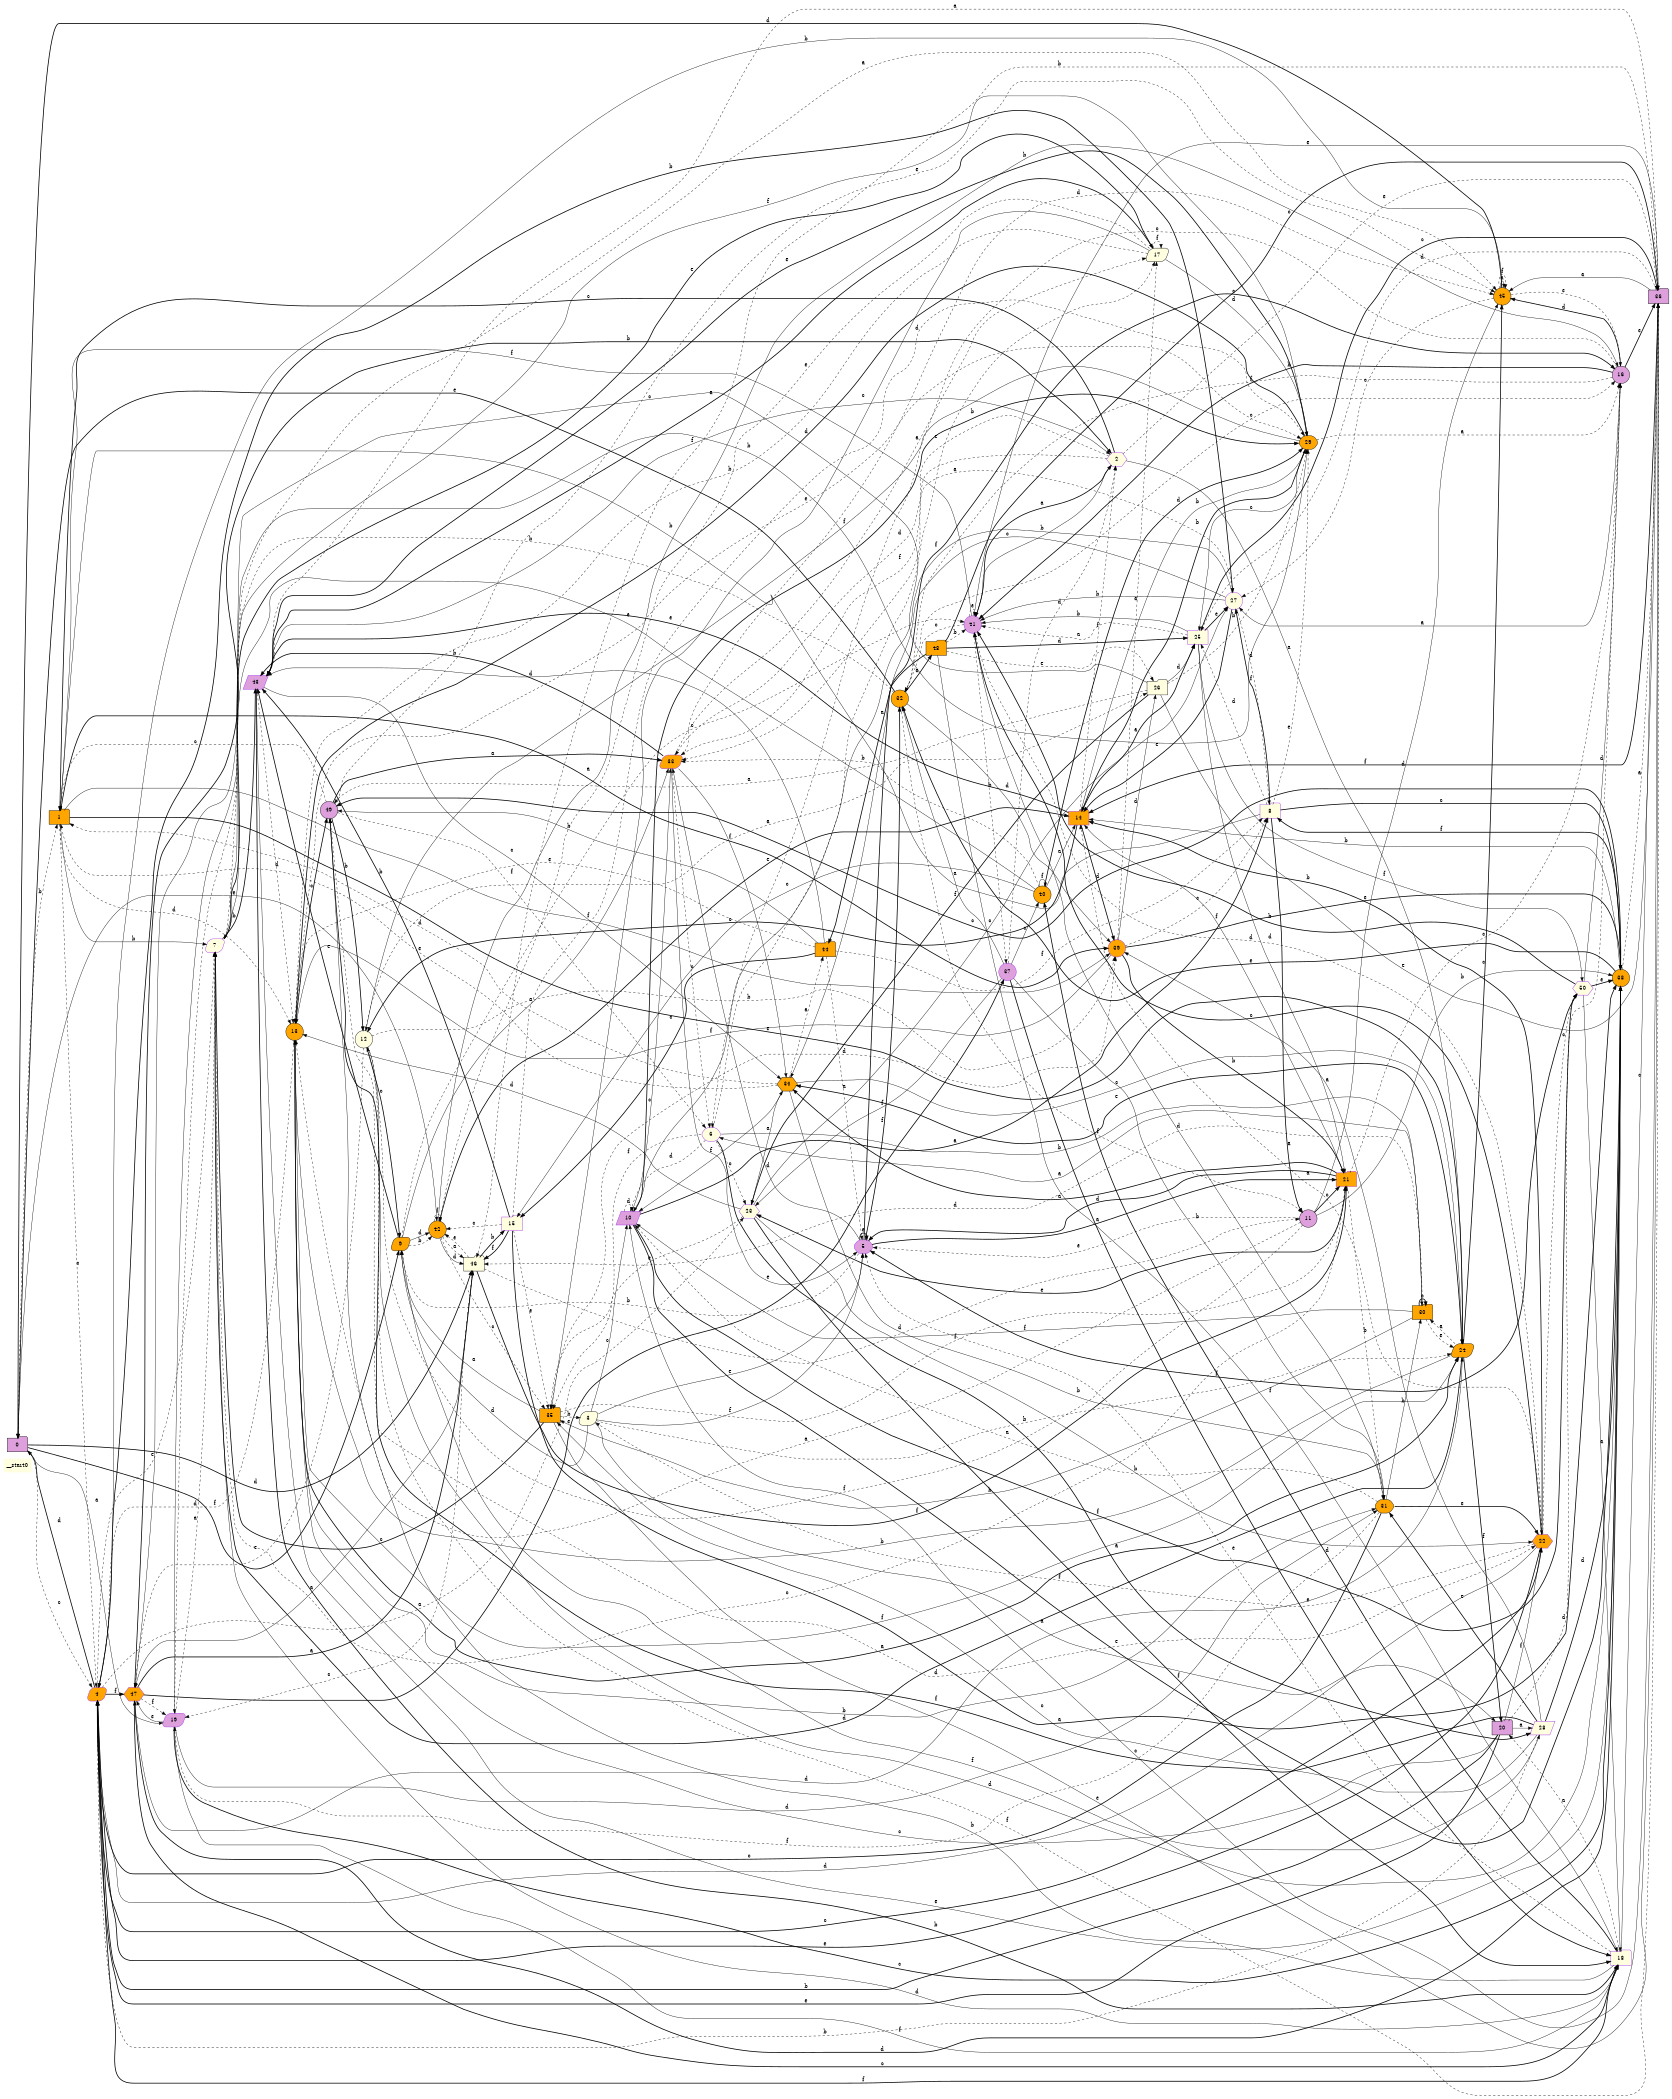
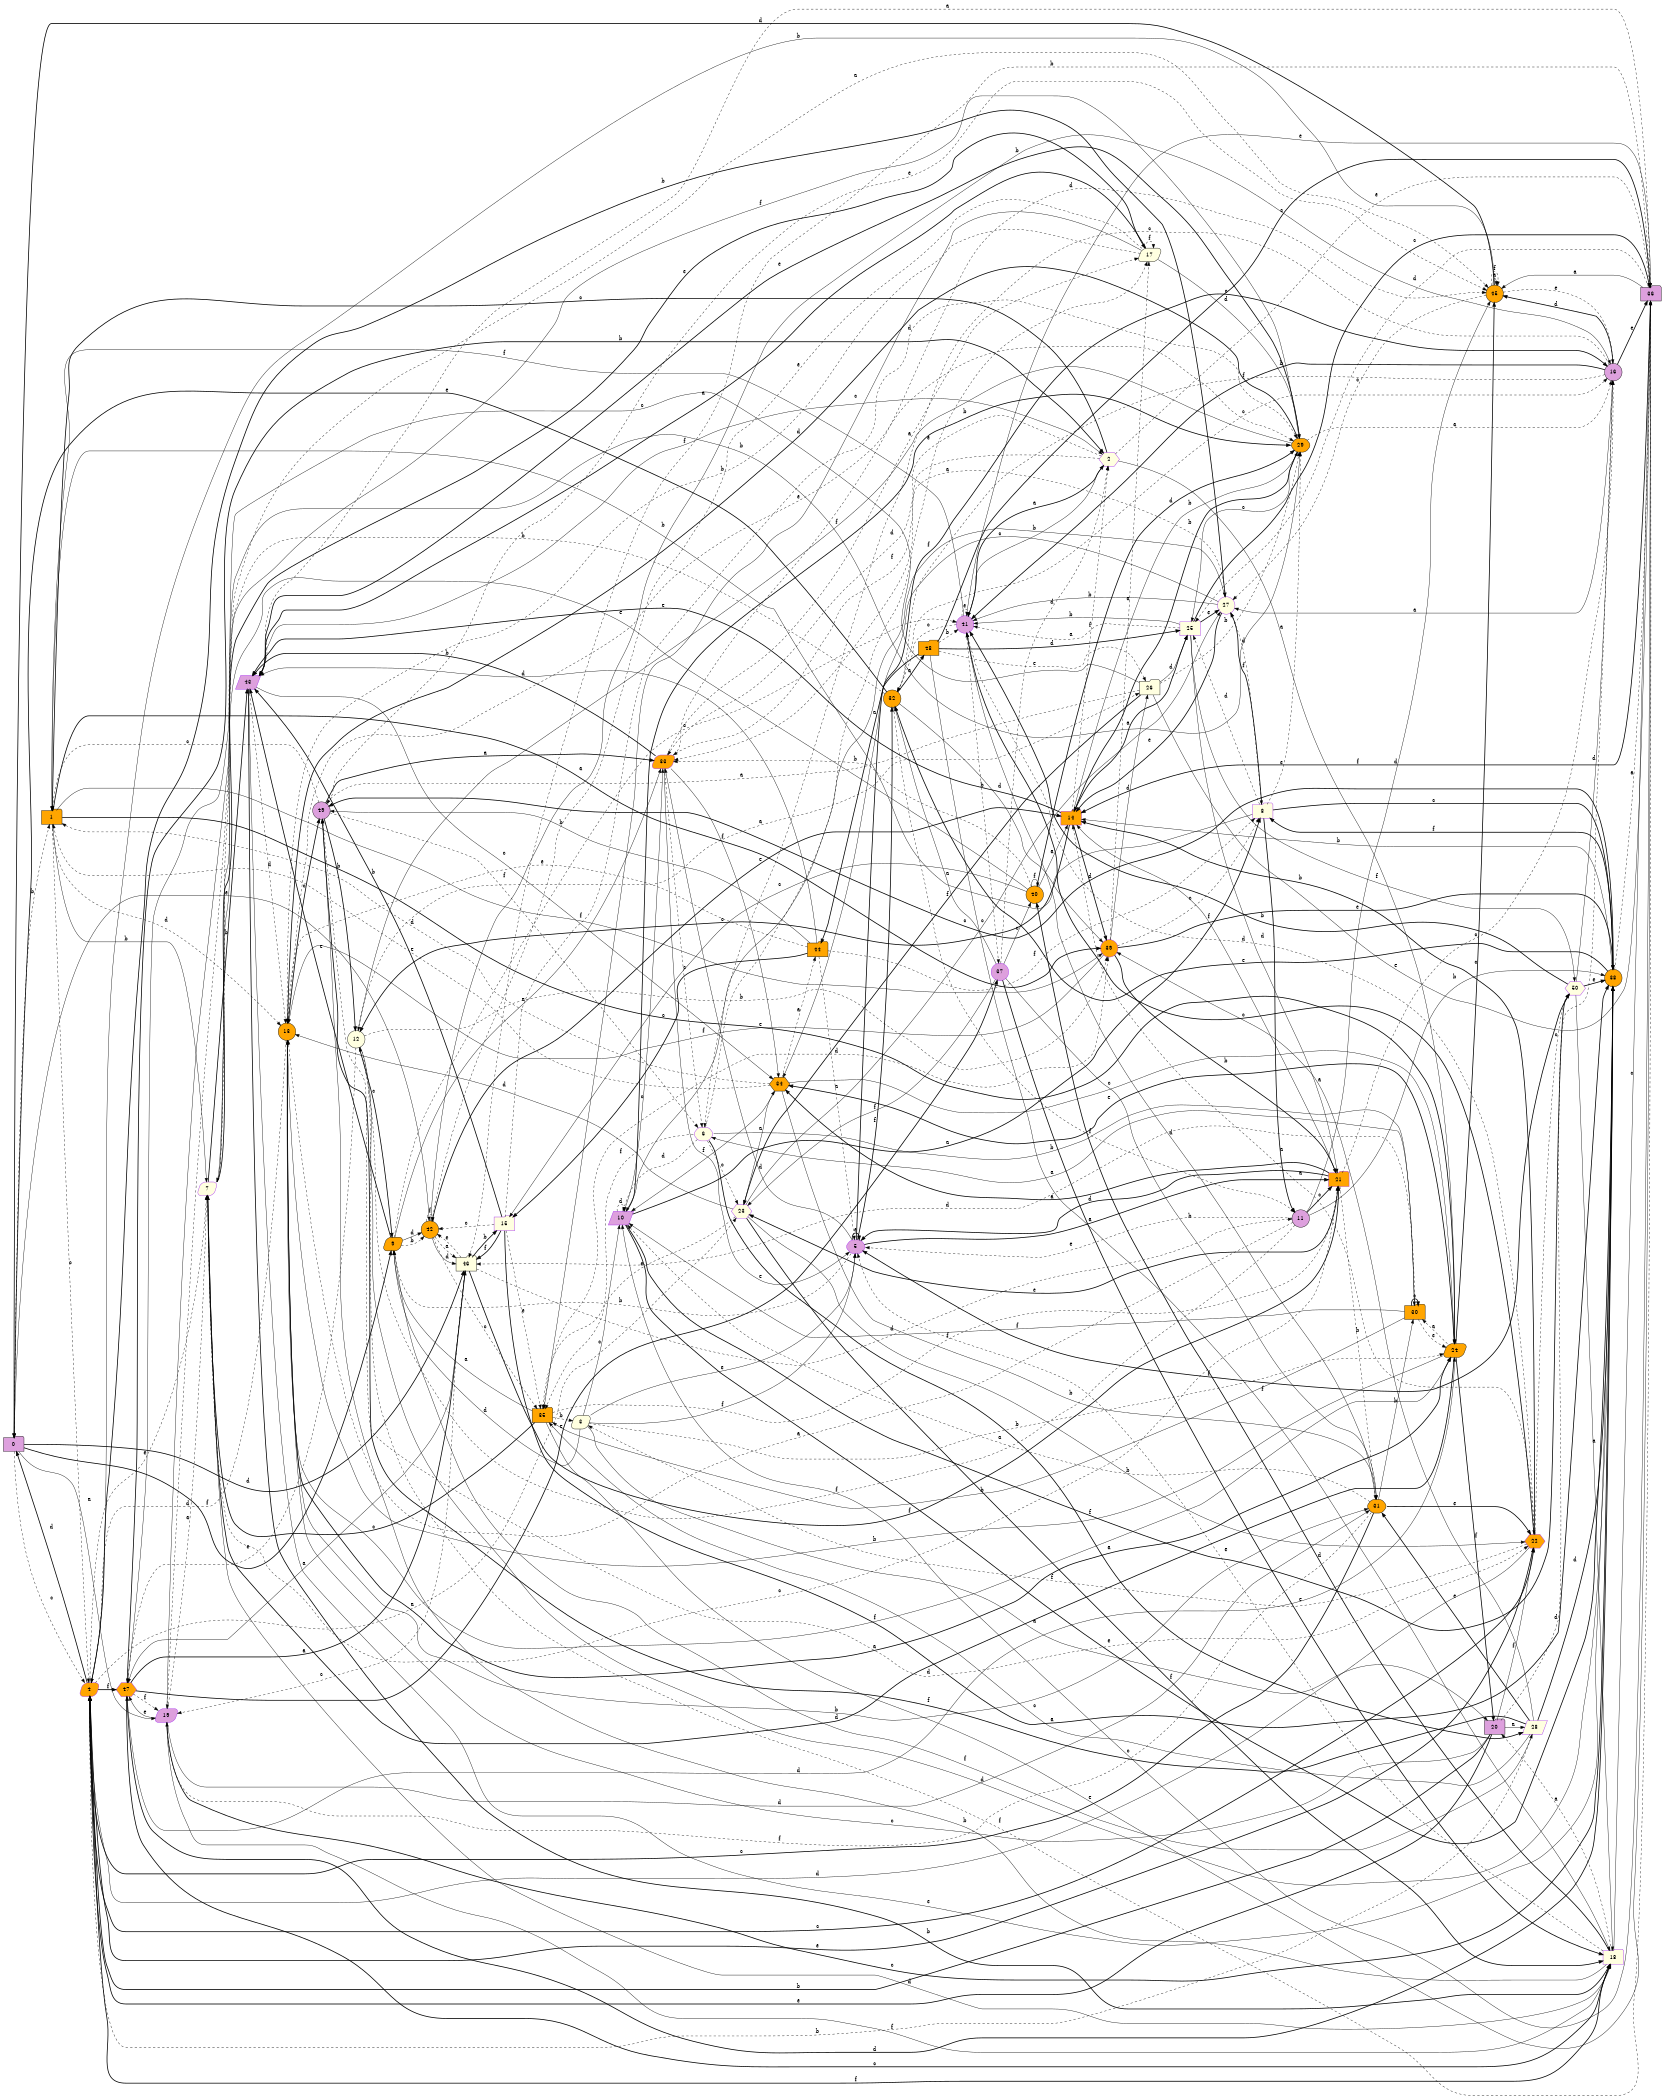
(18, 1466) -> none
